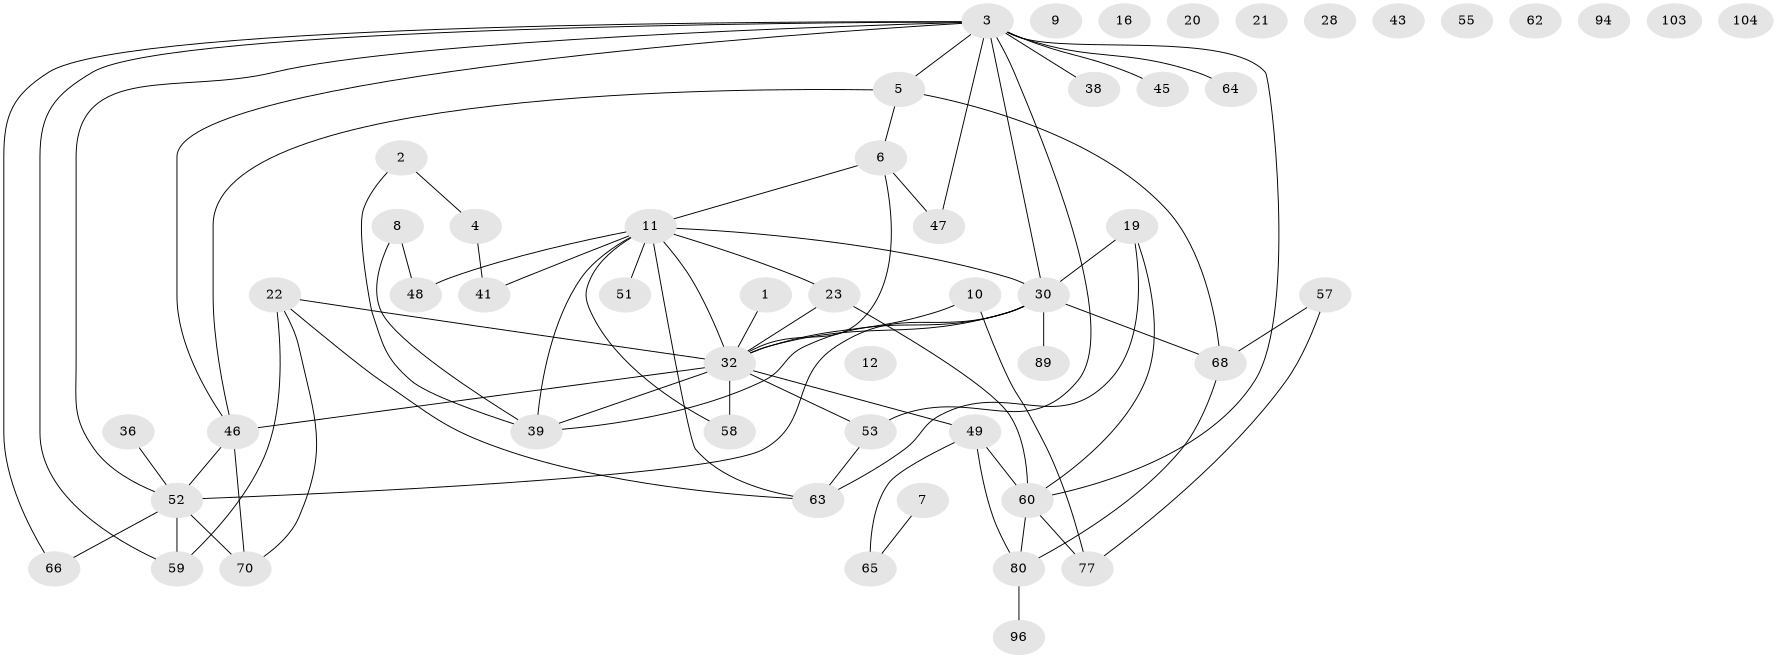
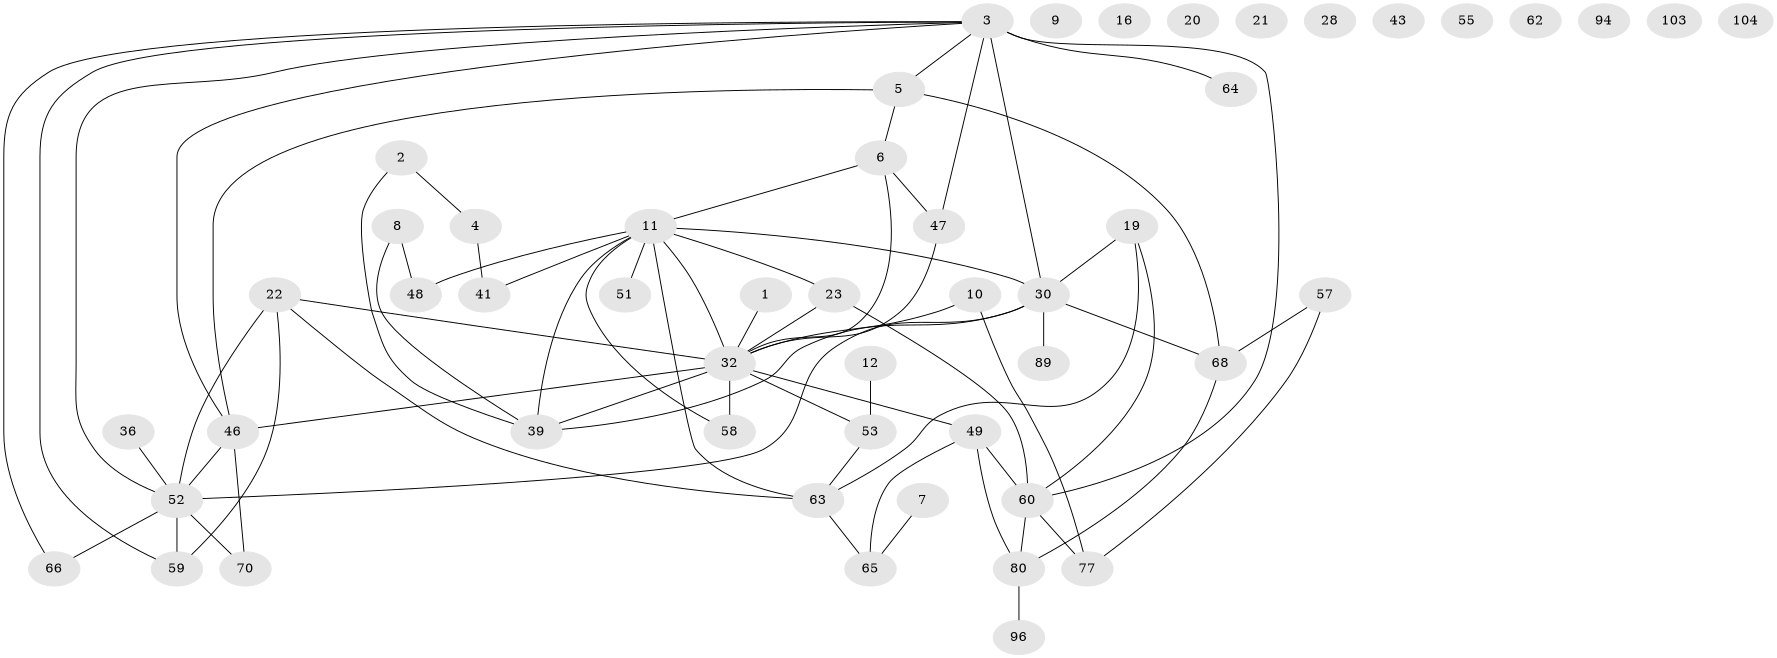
(1094, 89) -> none
(1163, 89) -> none
(1088, 302) -> (871, 396)
(887, 330) -> (897, 314)
(316, 440) -> (213, 387)
none -> (844, 535)
